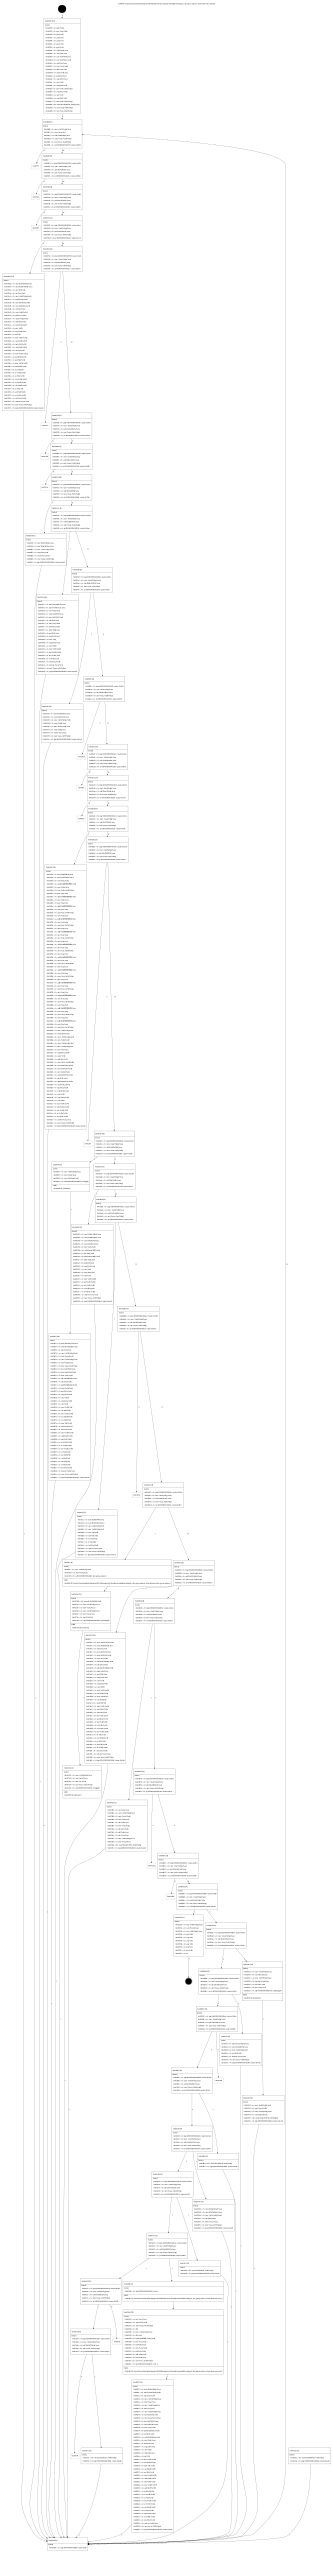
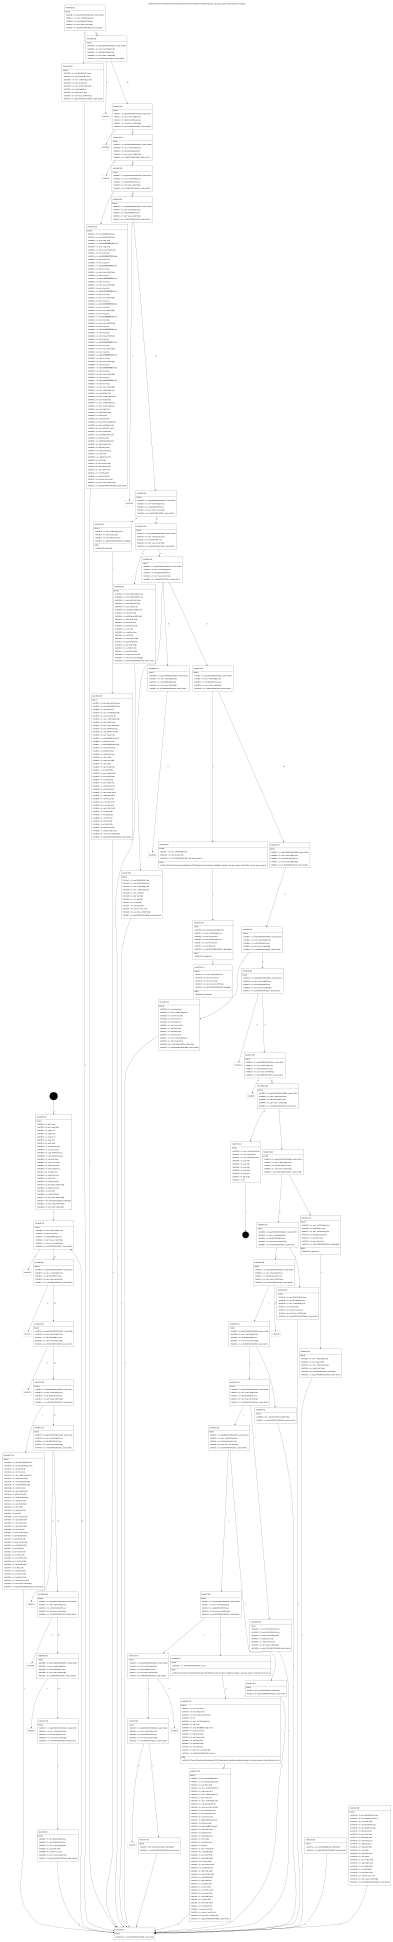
(72, 518) -> none
(151, 1407) -> (188, 623)
(105, 1698) -> none
